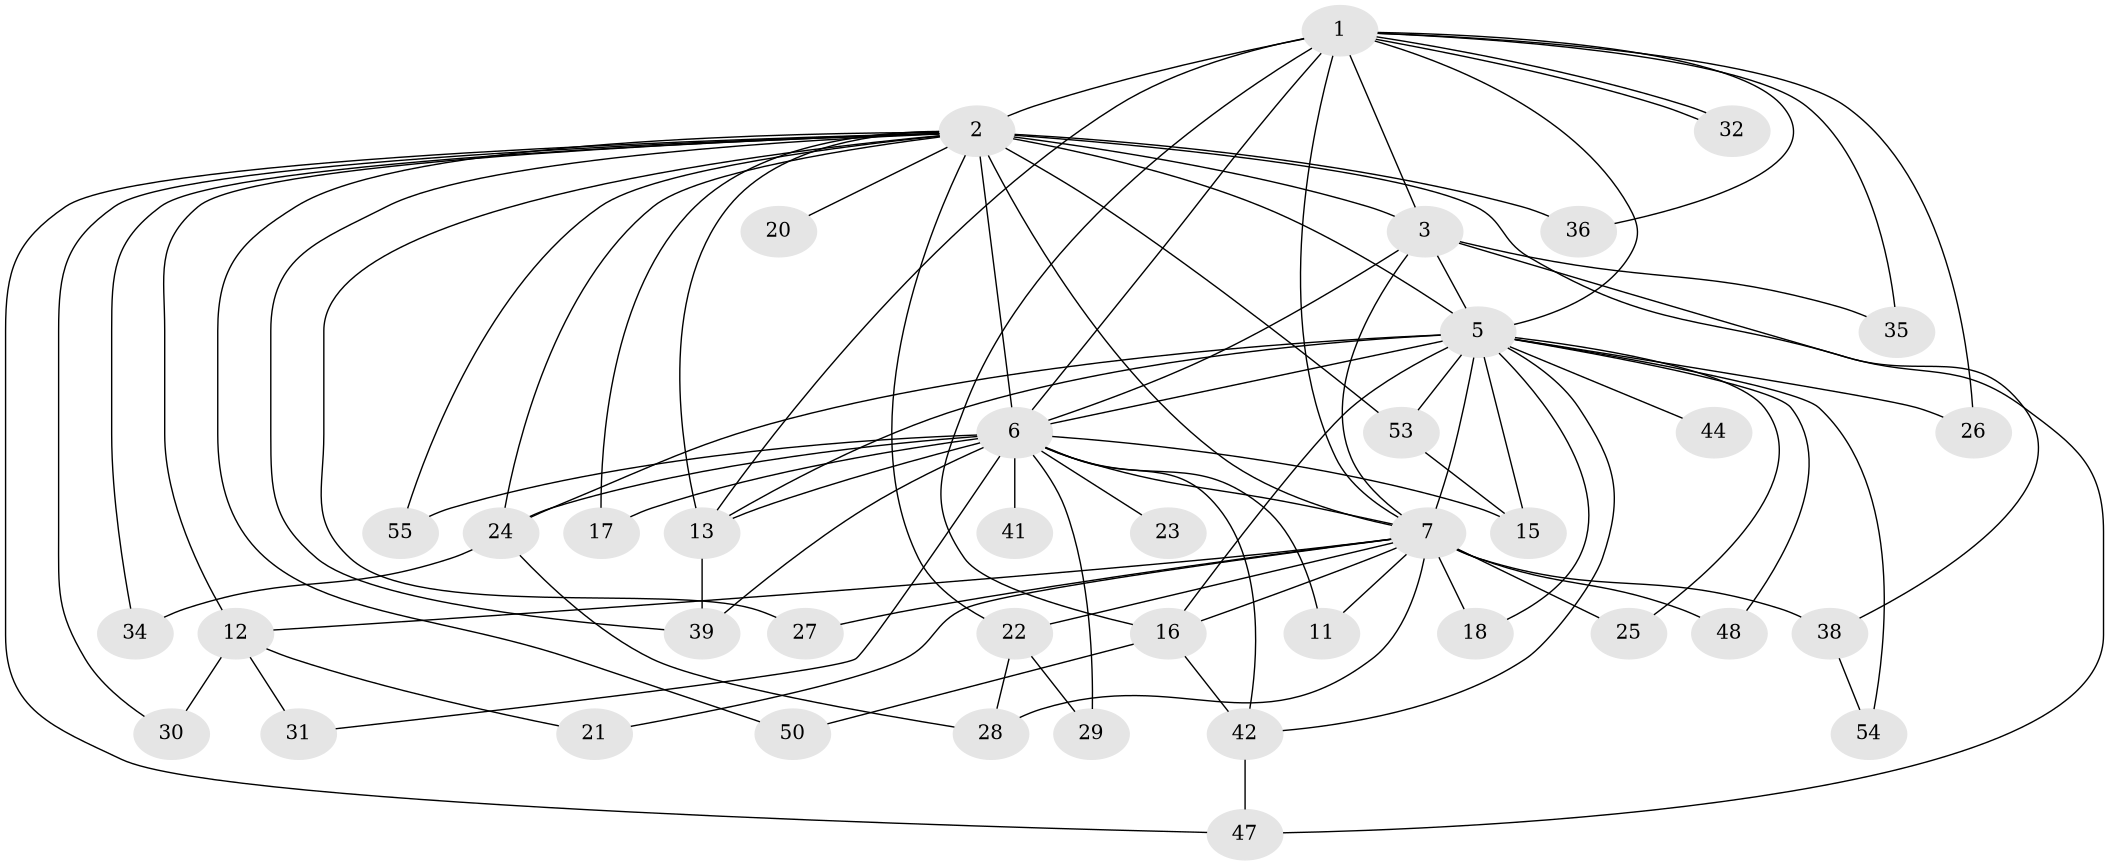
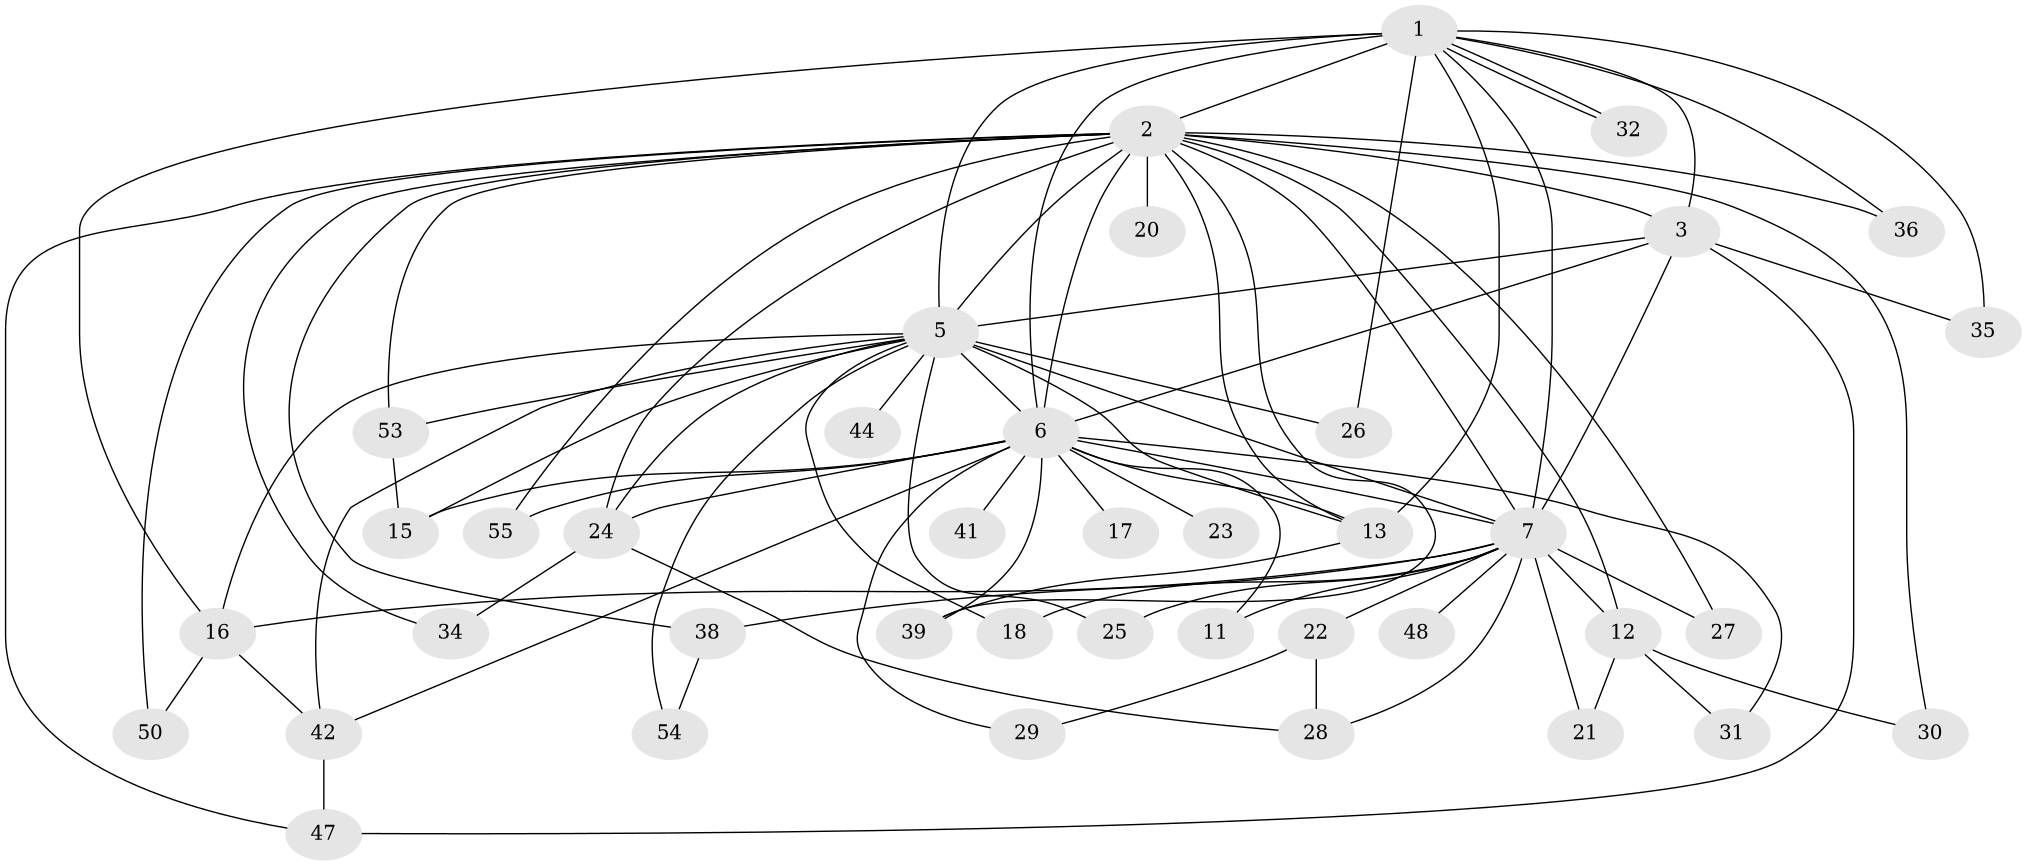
(675, 231) -> none
(895, 385) -> none
(1785, 404) -> none
